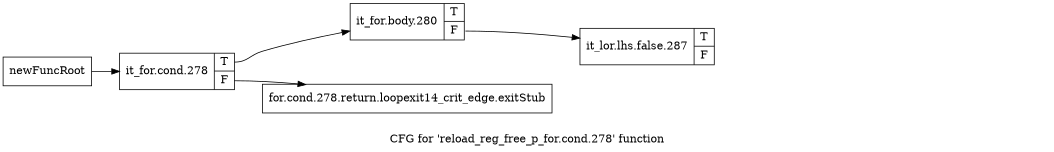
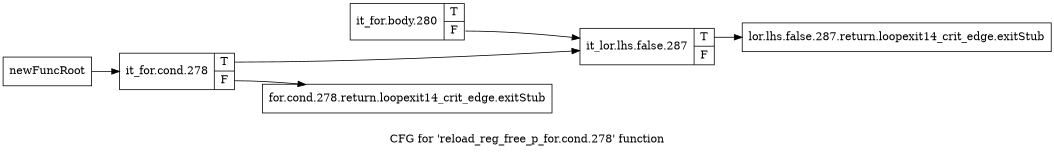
none -> (897, 37)
(287, 45) -> (403, 59)
